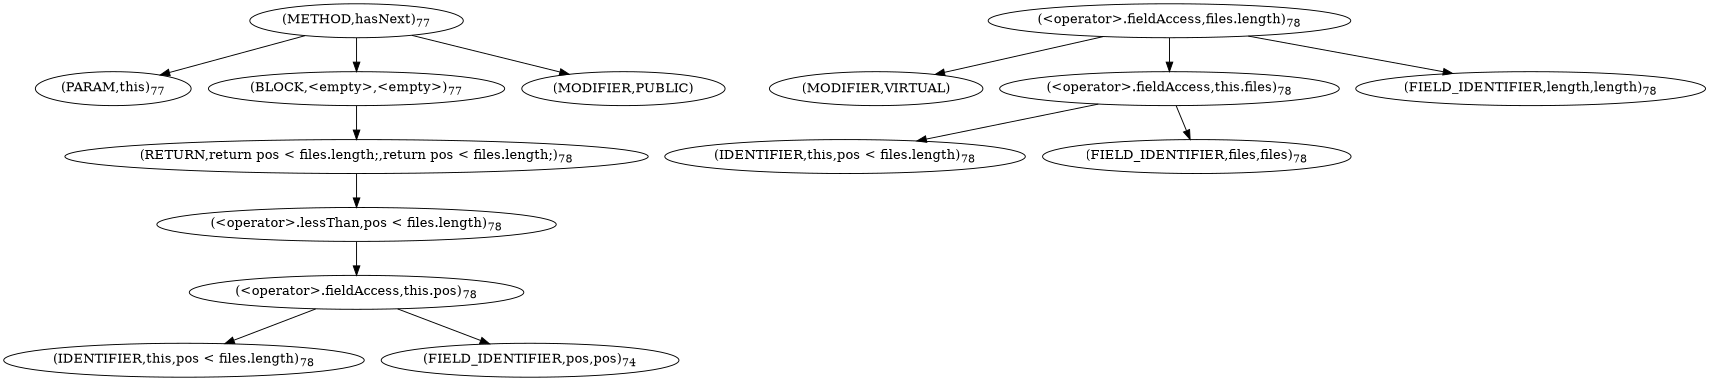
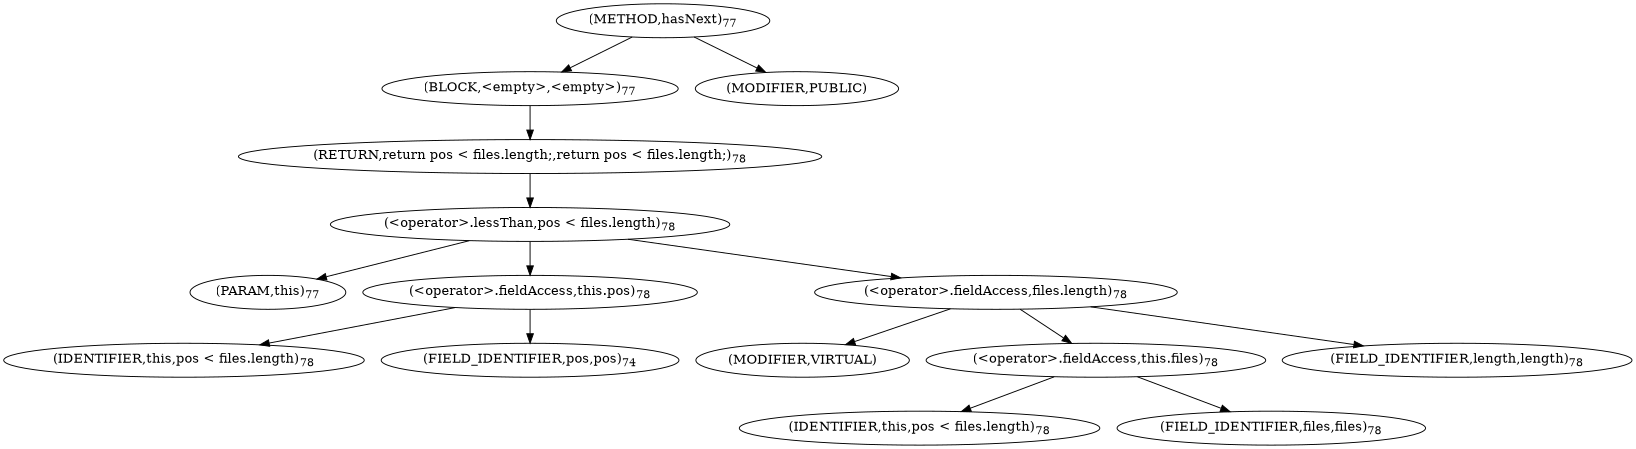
(237, 54) -> (398, 259)
none -> (760, 258)
